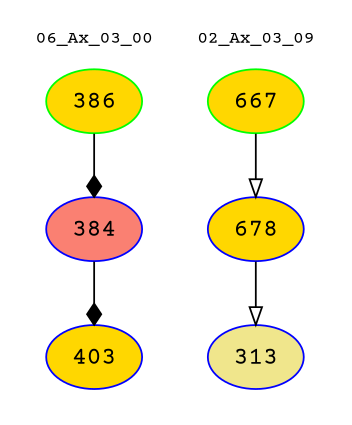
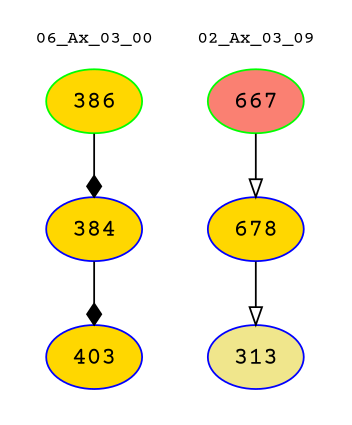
(256, 101) -> (256, 101)
(94, 229) -> (94, 229)
